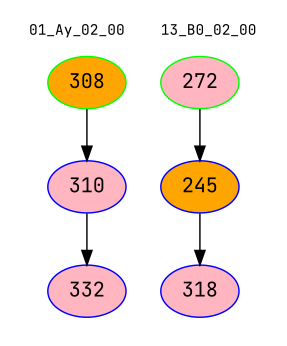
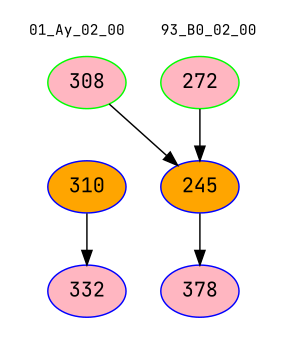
(209, 31) -> (209, 31)
(87, 83) -> (87, 83)
(87, 128) -> (128, 121)
(87, 187) -> (87, 187)
(200, 291) -> (200, 291)
